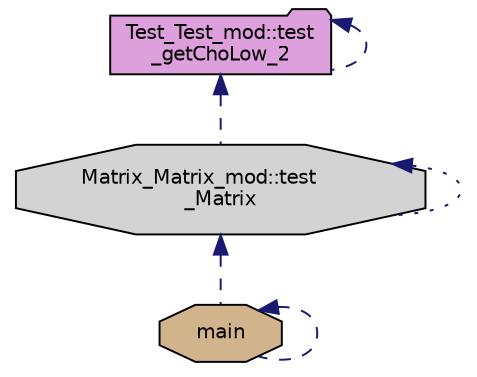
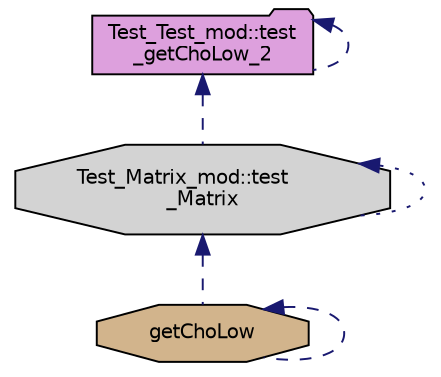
(221, 190) -> (203, 190)
(221, 333) -> (203, 333)
